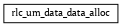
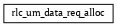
(61, 14) -> (58, 14)
